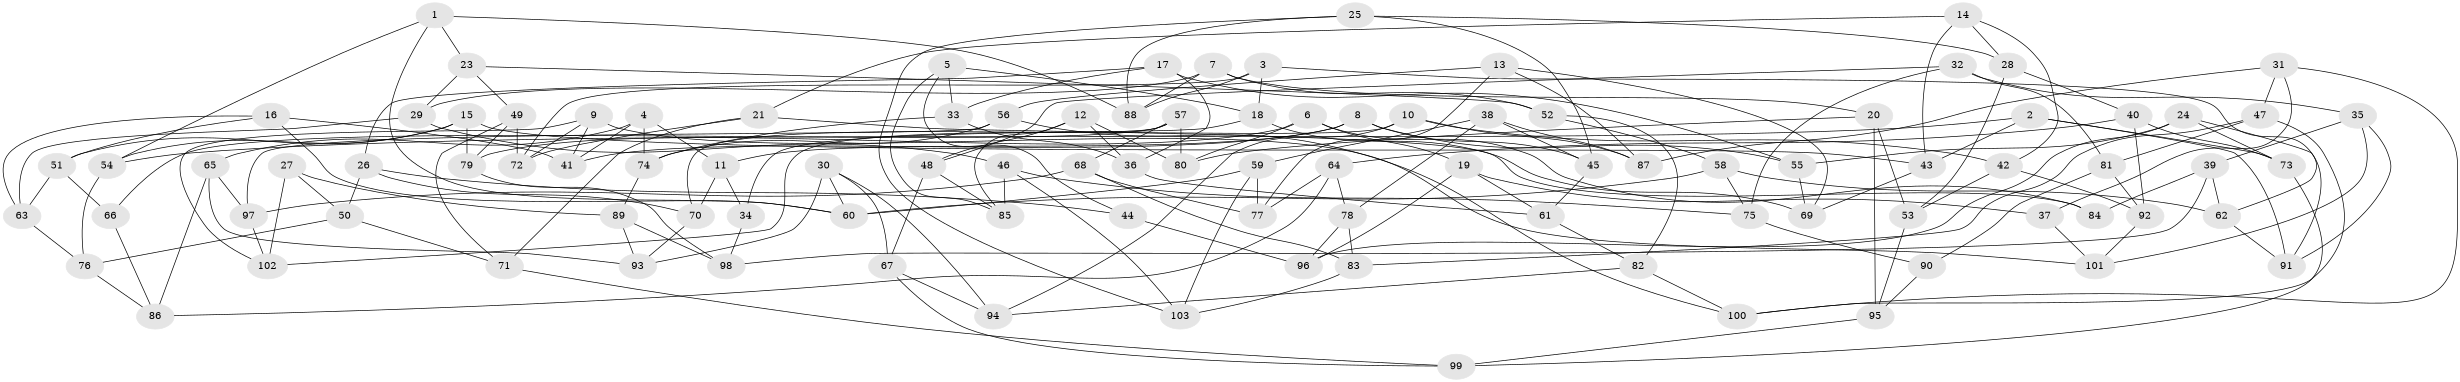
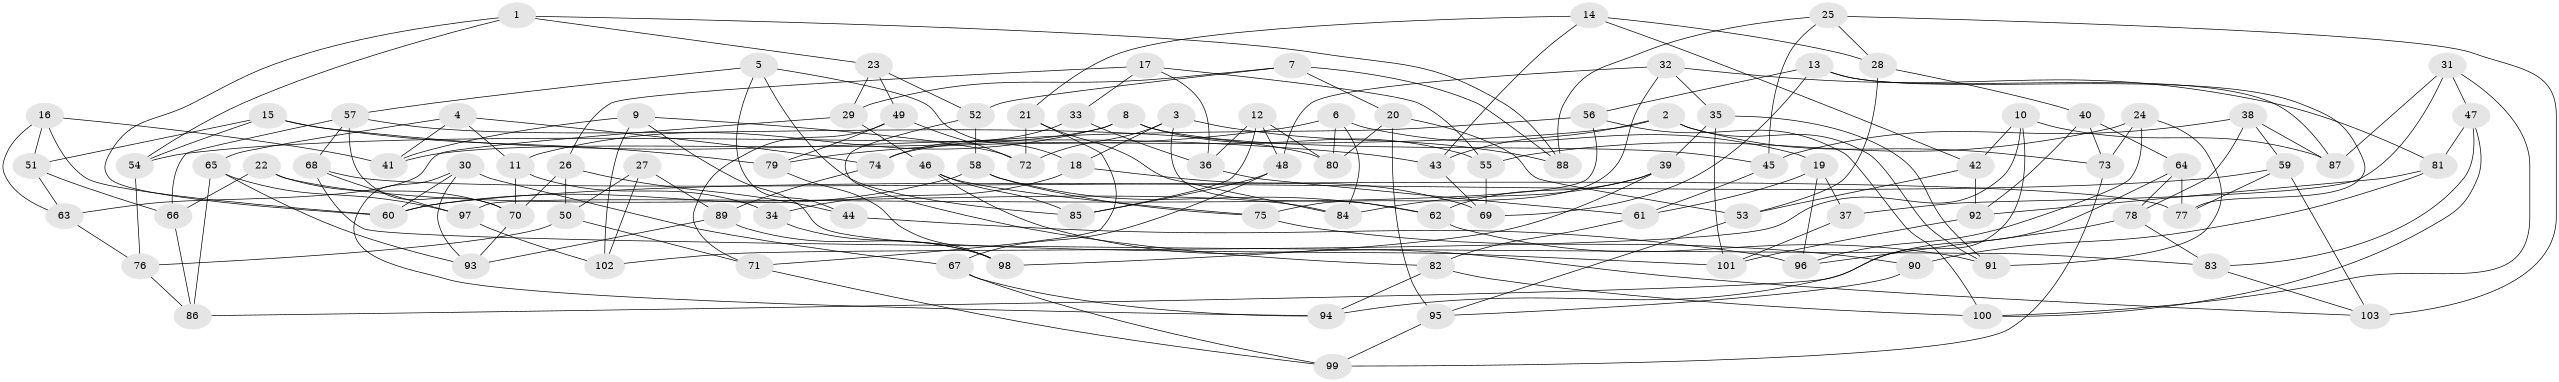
(950, 91) -> (554, 88)
none -> (262, 166)
